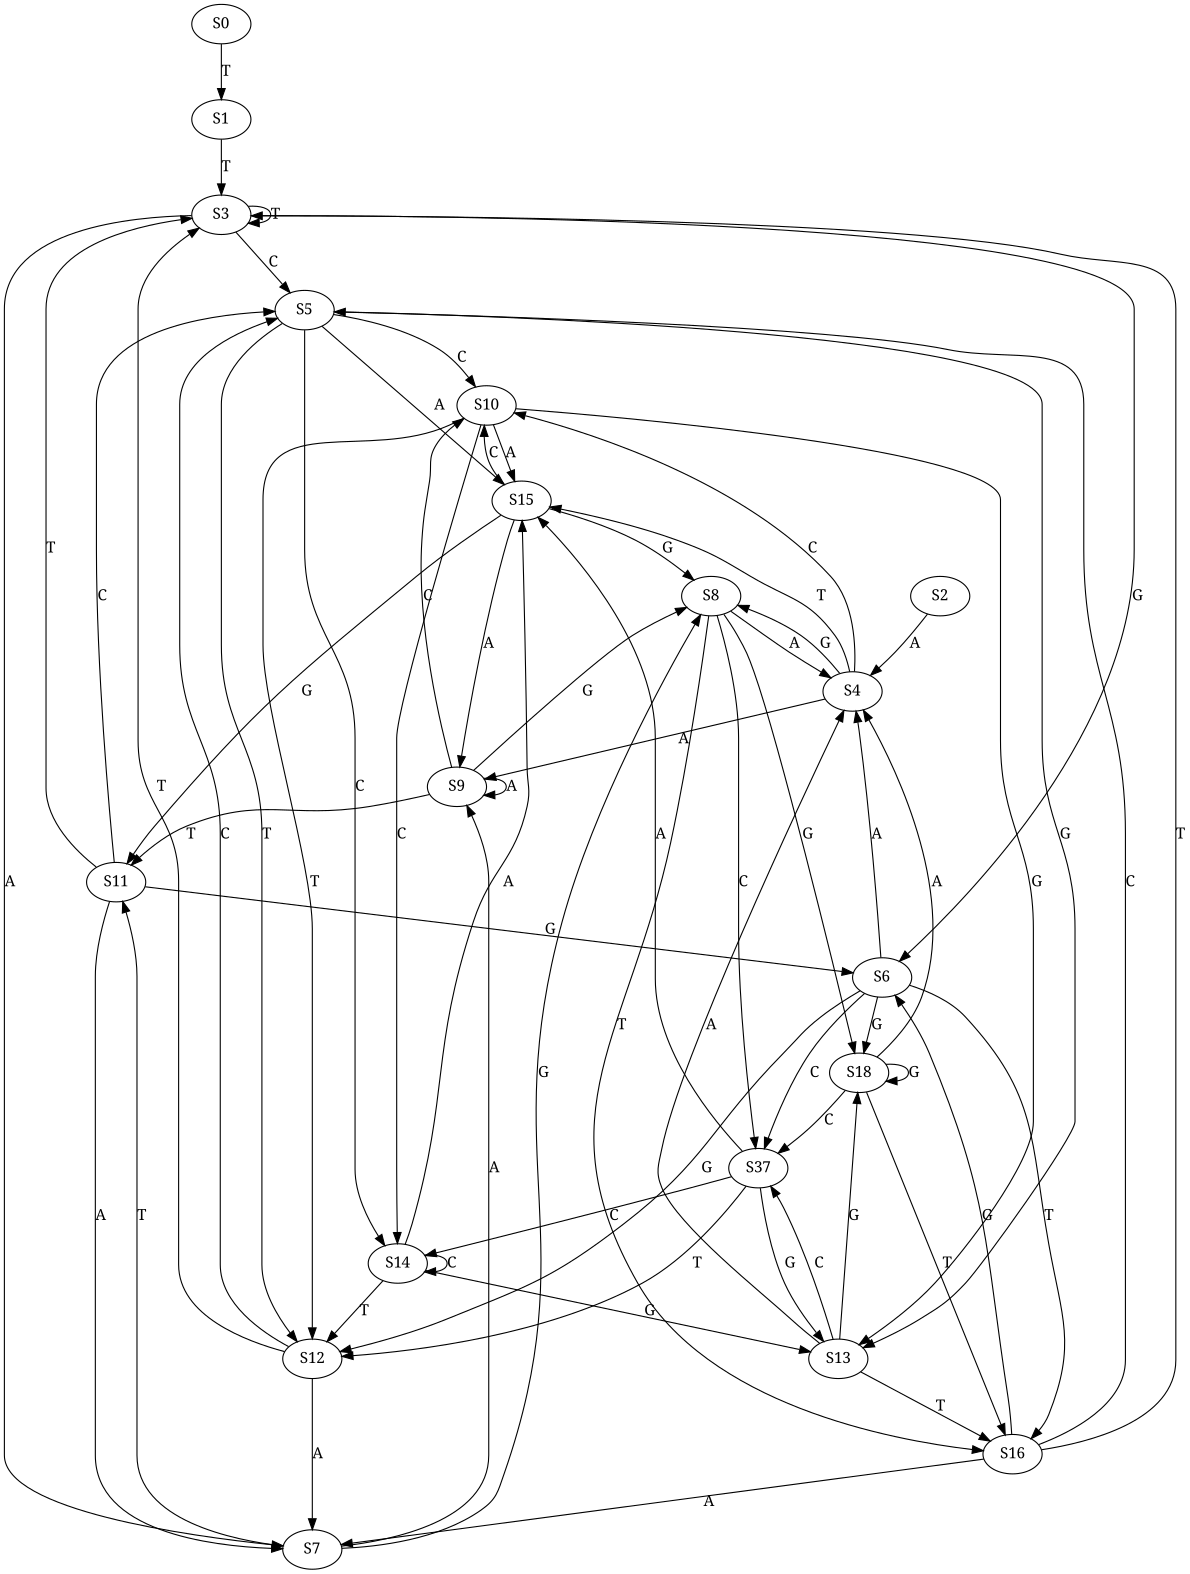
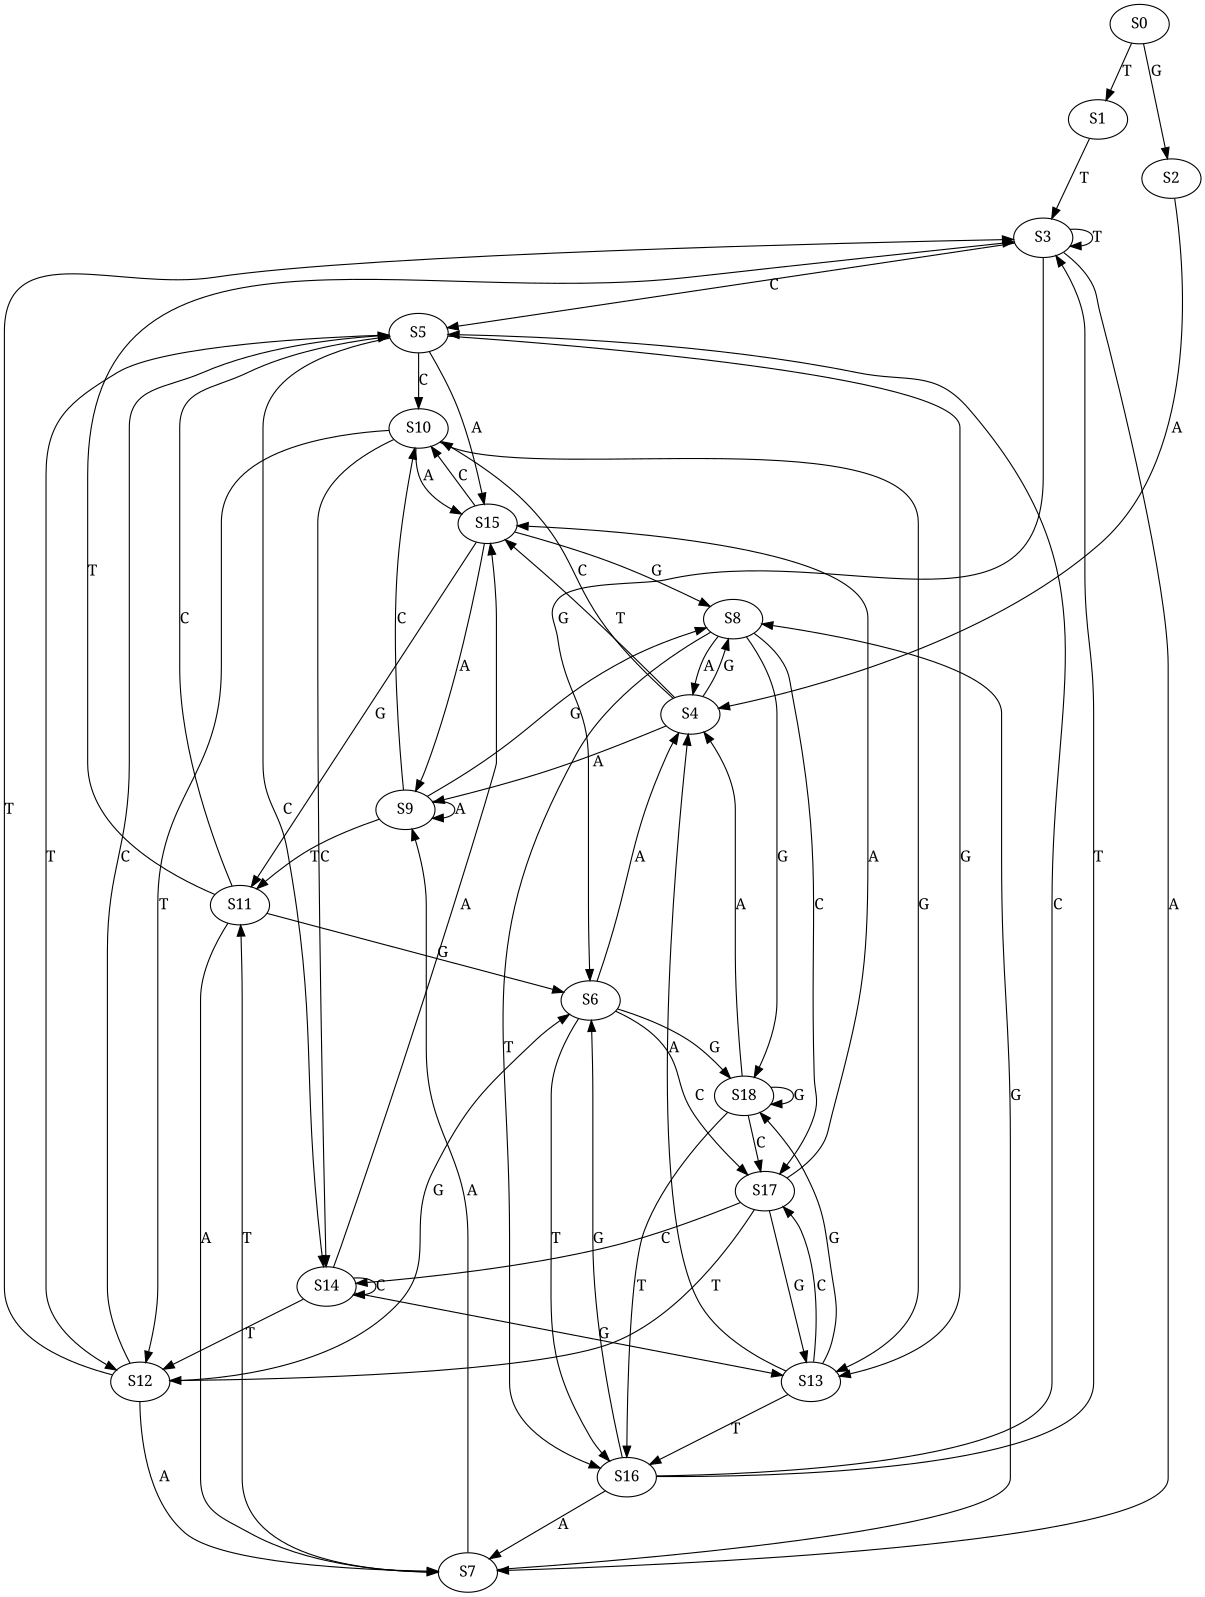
none -> (1154, 96)
(758, 1168) -> (765, 1191)
(636, 1214) -> (418, 1263)
